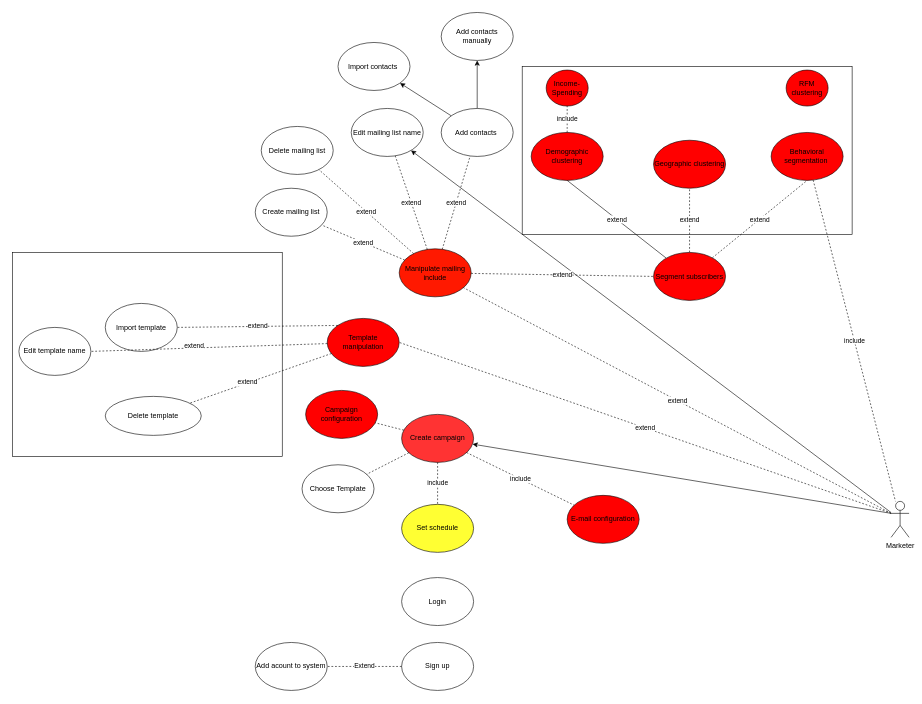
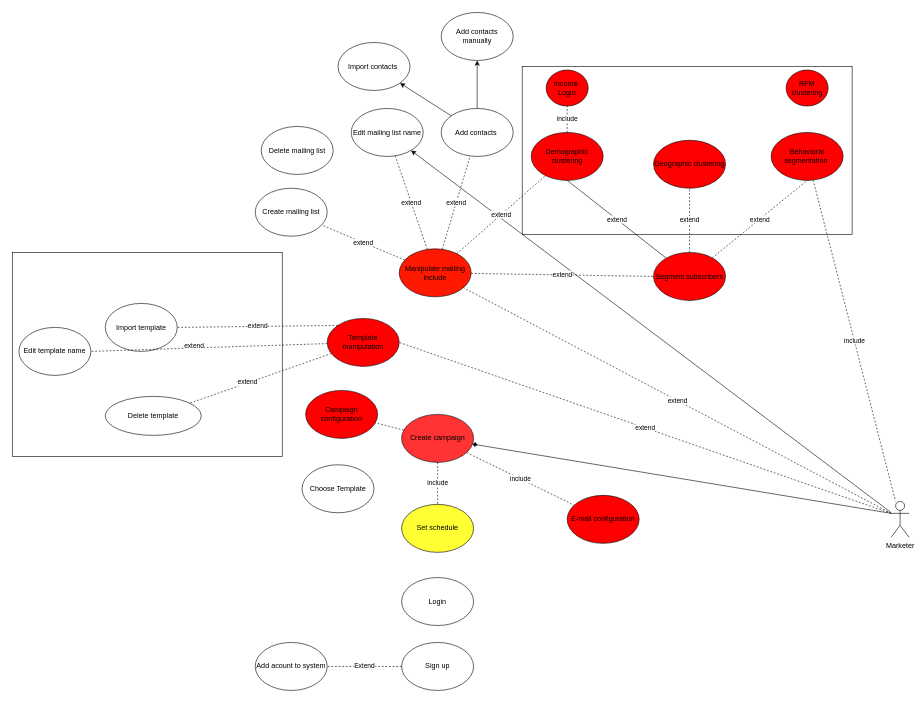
(567, 88) -> (567, 88)
(368, 213) -> (502, 214)
(478, 445) -> (478, 445)
(388, 463) -> none
